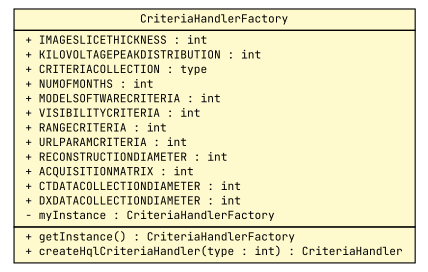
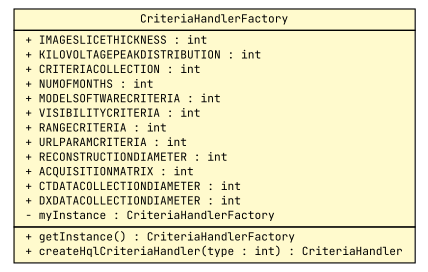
(117, 70) -> (113, 70)
